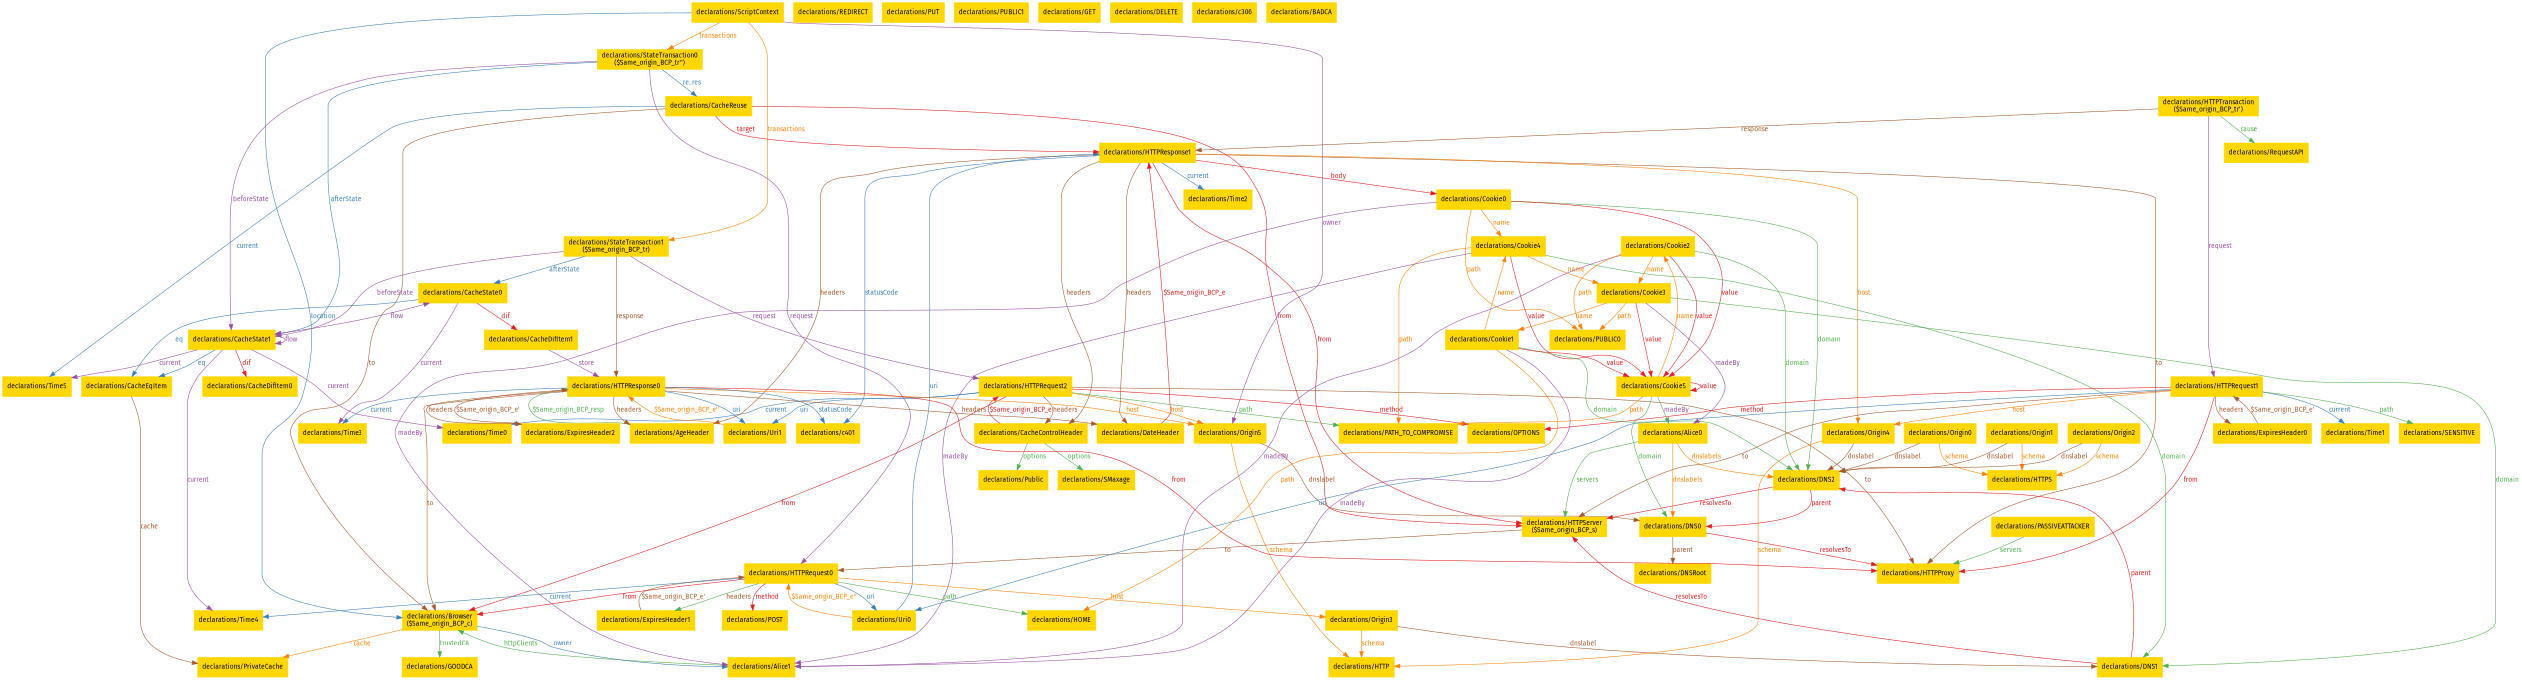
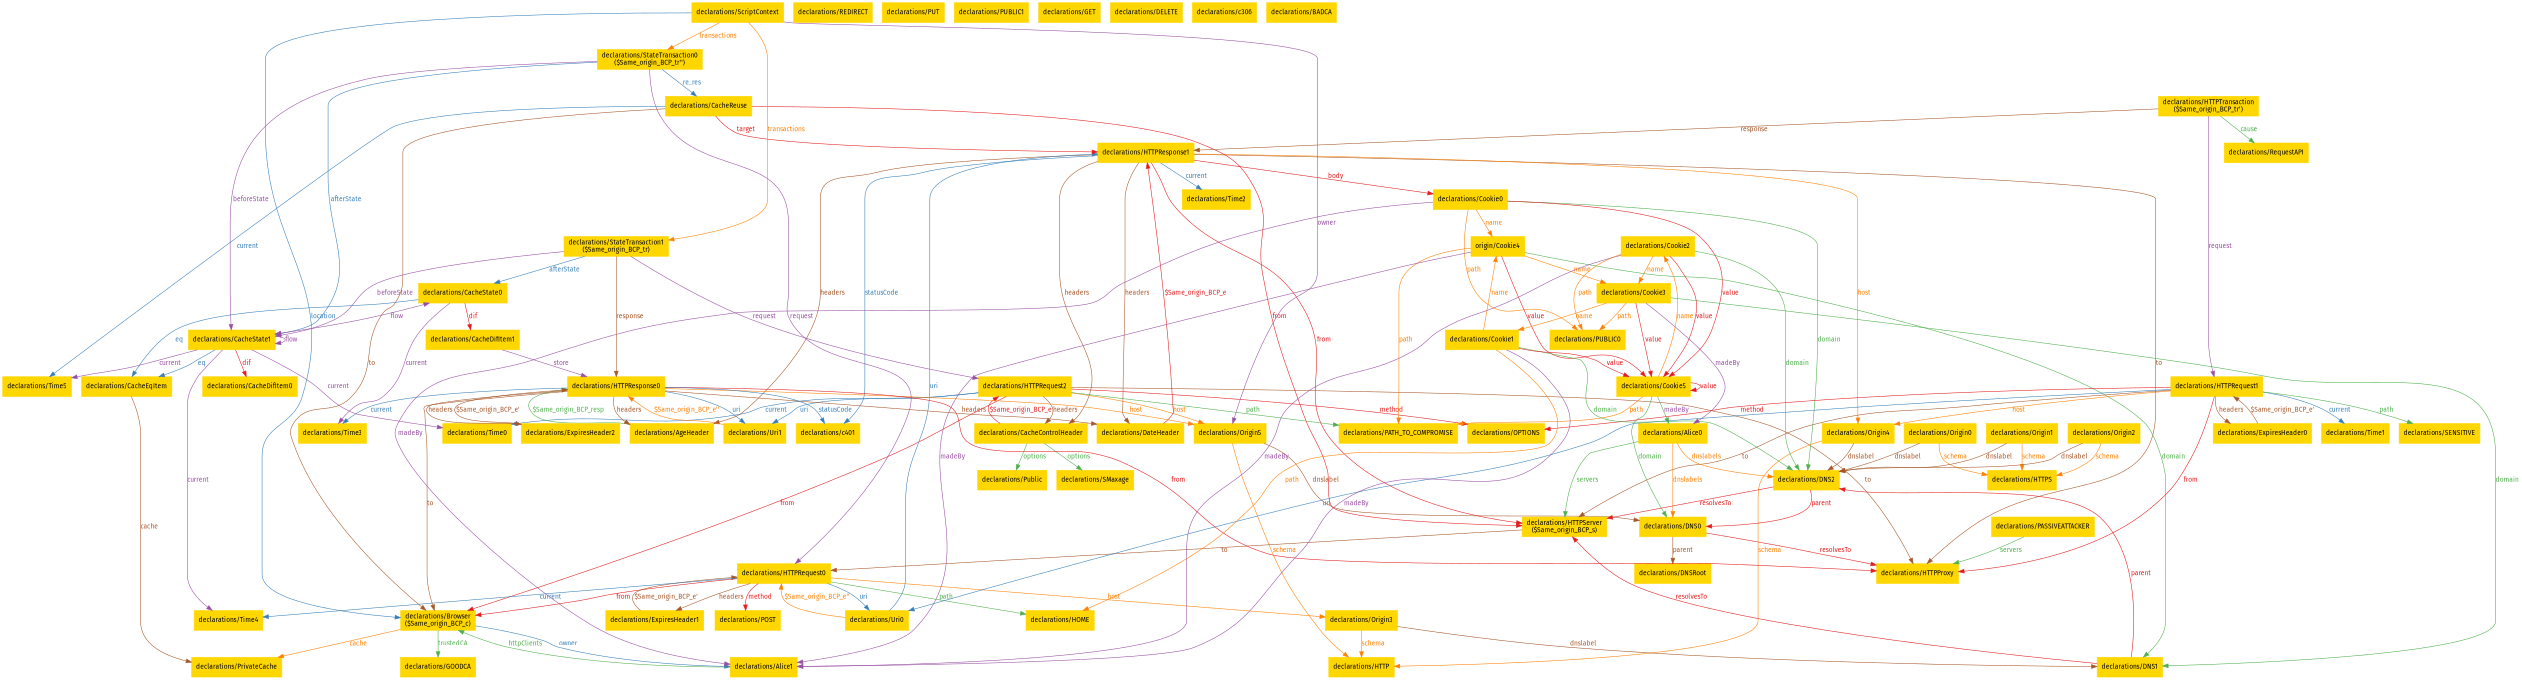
(1508, 246) -> (1498, 246)
(719, 596) -> (715, 595)
